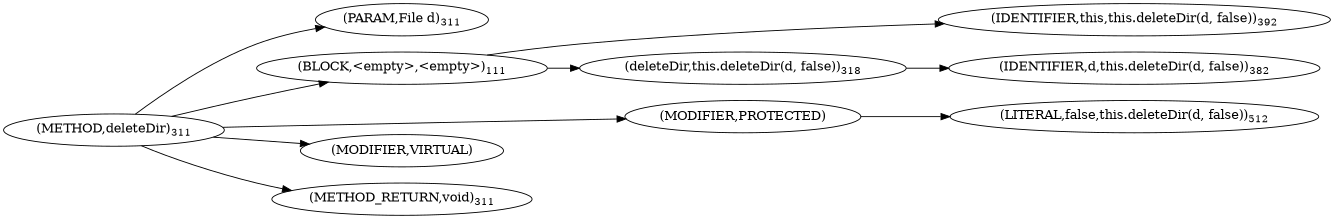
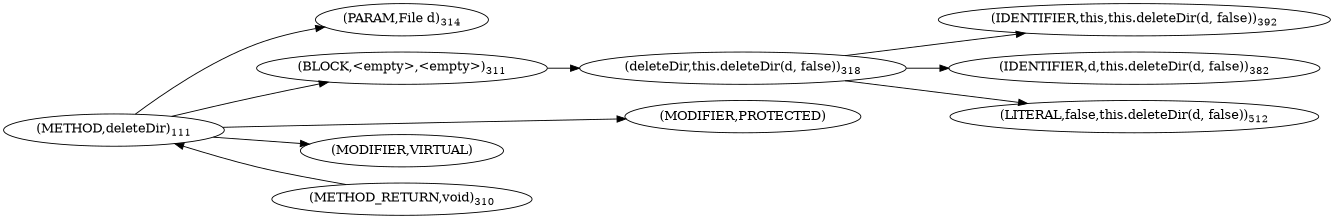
(451, 18) -> (451, 18)
(711, 34) -> (931, 45)
(496, 67) -> (496, 67)
(901, 117) -> (932, 92)
(181, 129) -> (181, 129)
(211, 170) -> (264, 169)
(484, 198) -> (484, 198)
